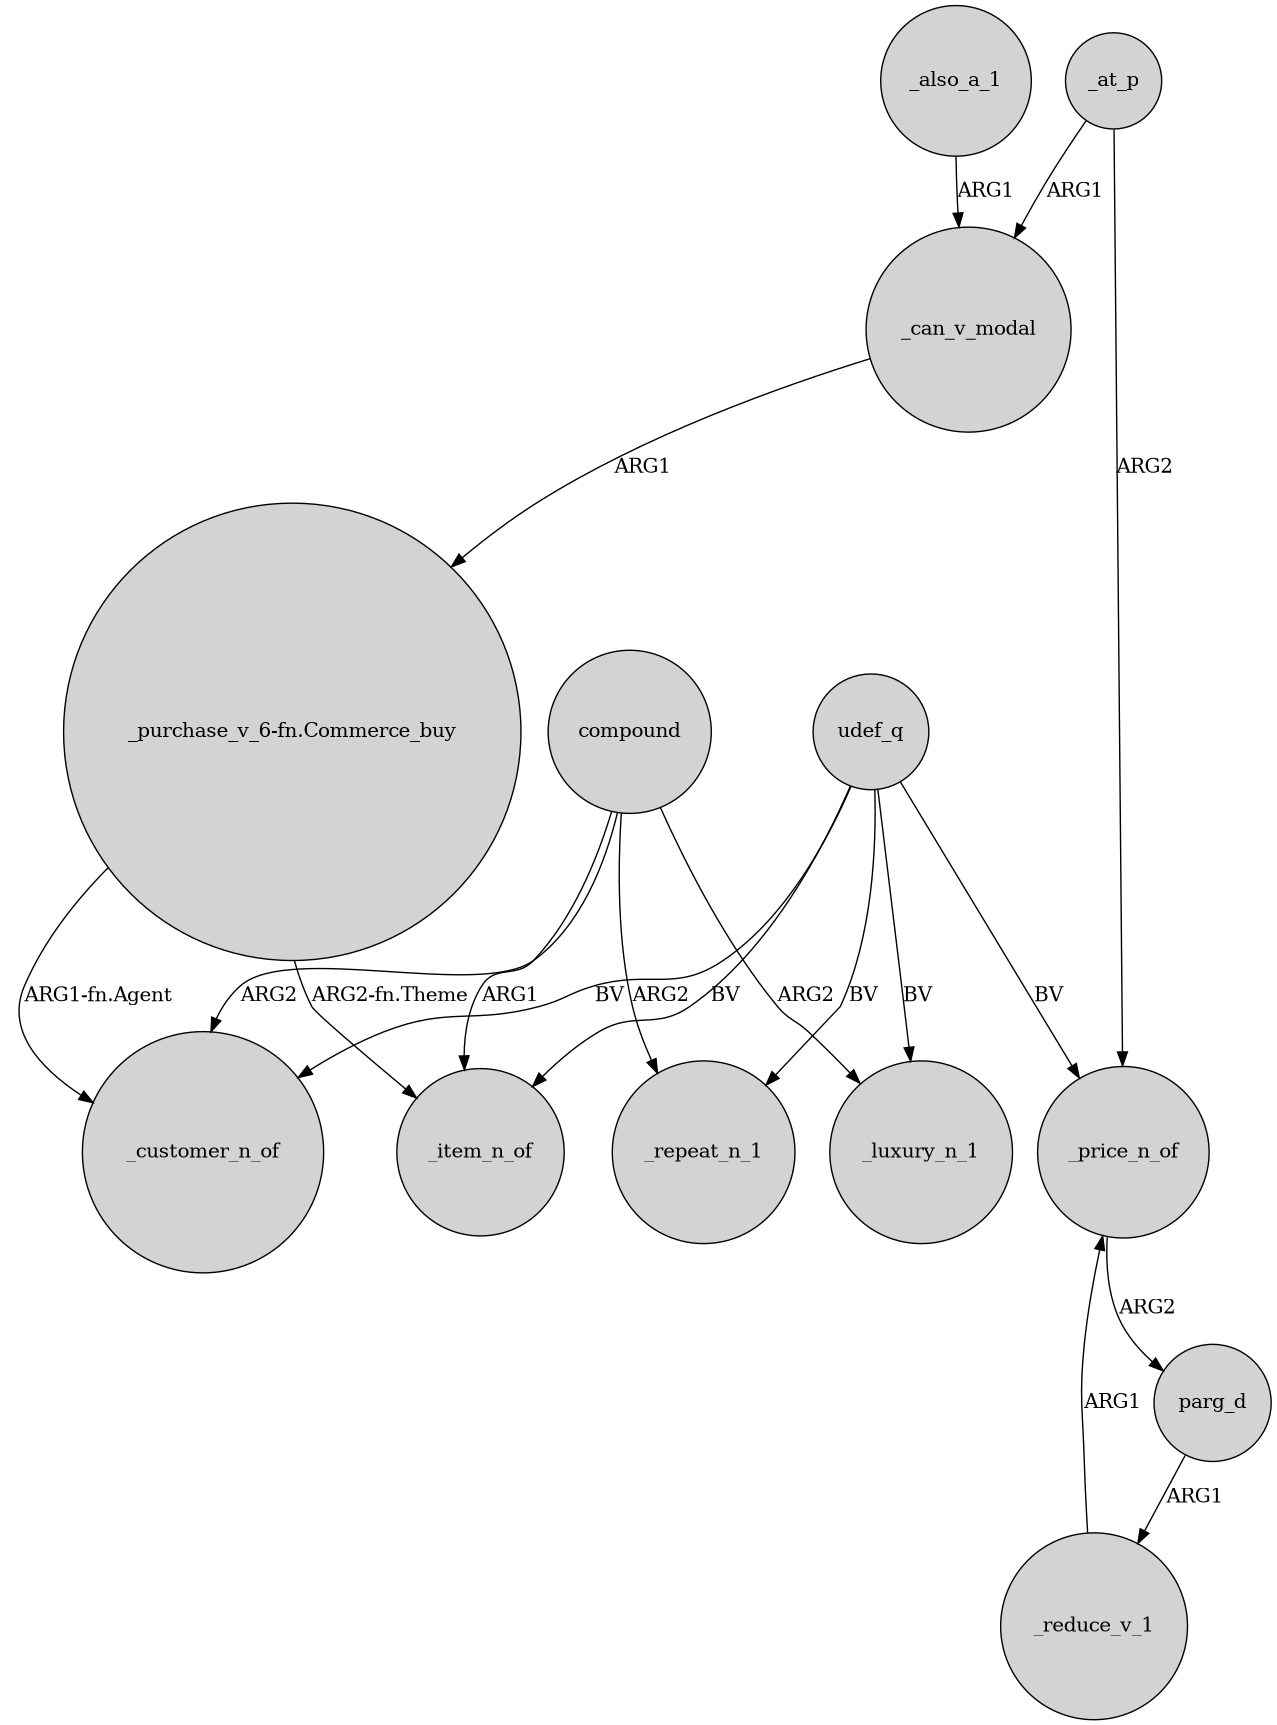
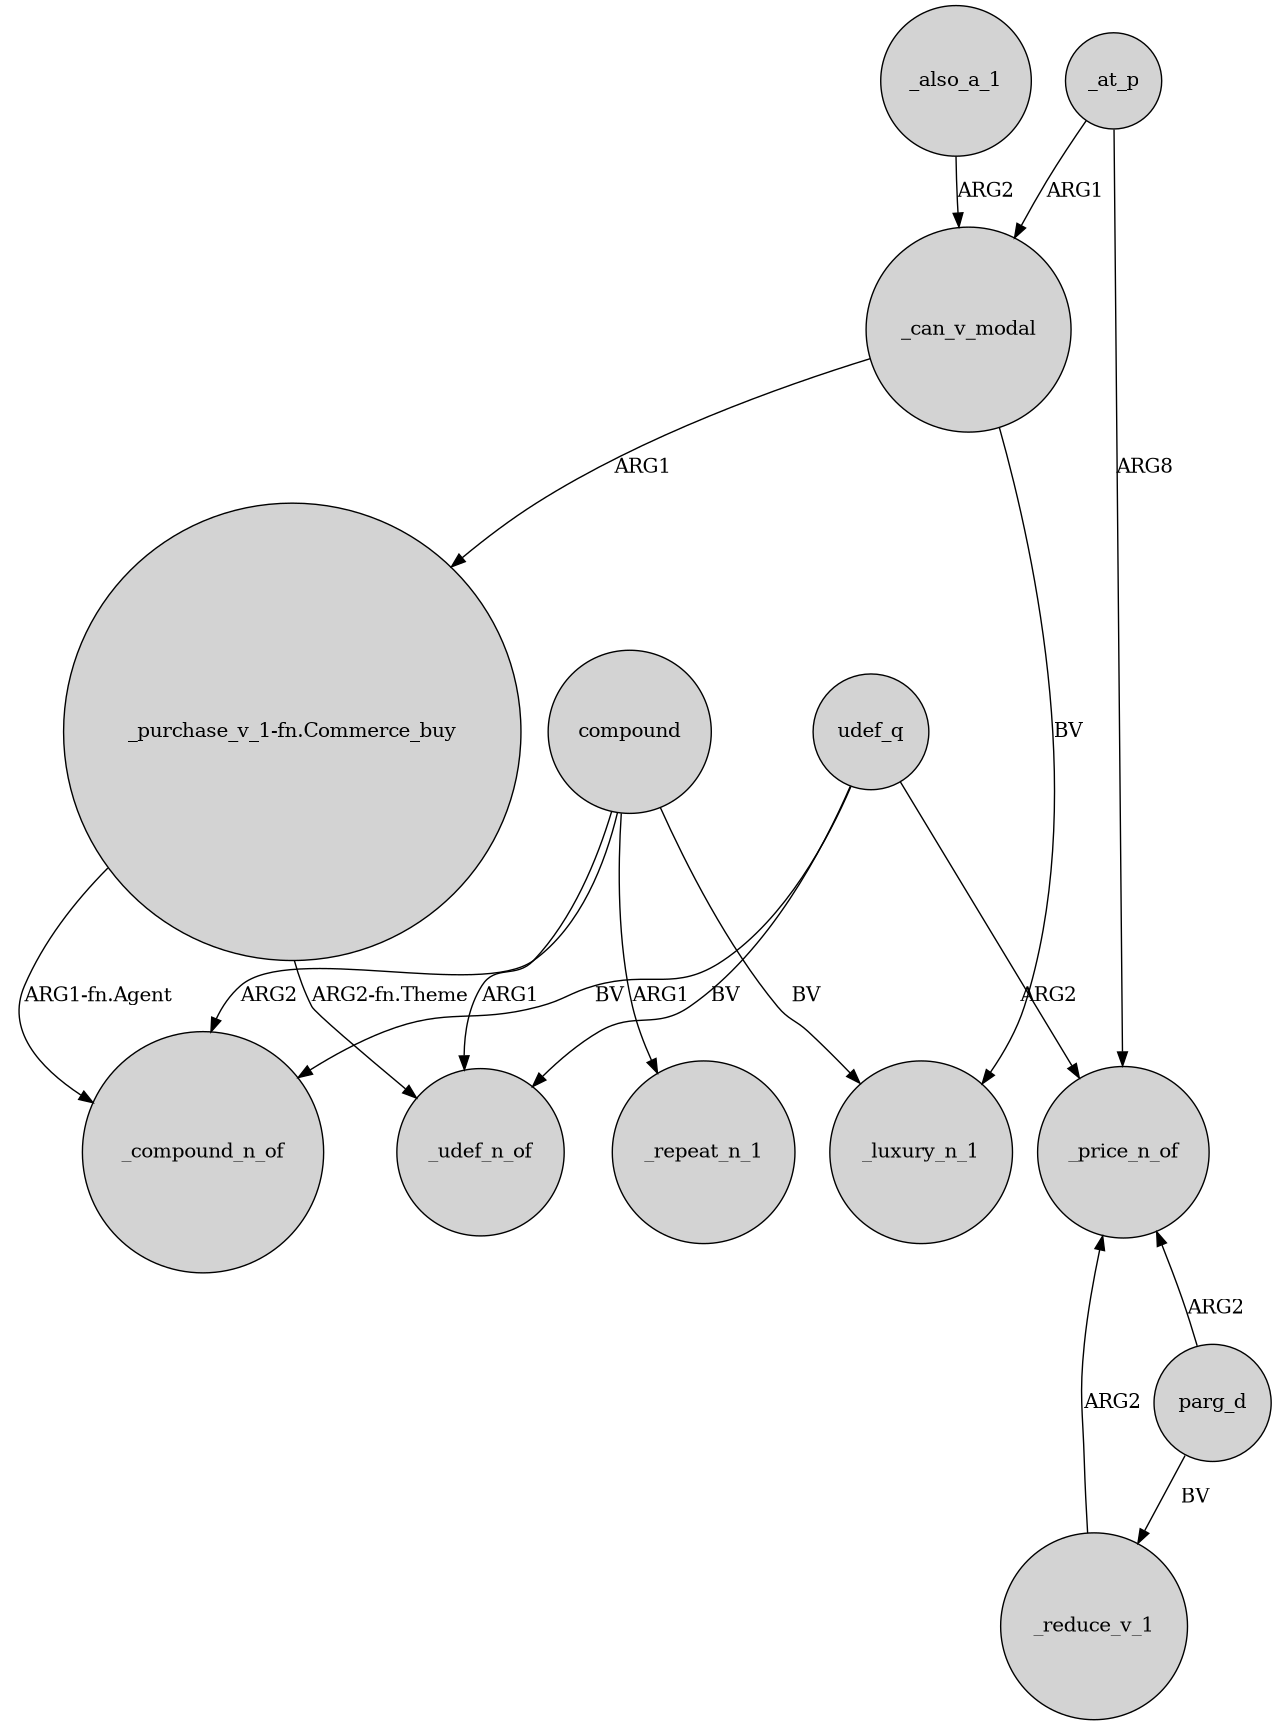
(986, 192) -> (986, 192)
(1145, 468) -> (1145, 468)
(292, 732) -> (292, 732)
(894, 919) -> (1053, 753)
(861, 946) -> none
(661, 996) -> (661, 996)
(806, 996) -> (806, 996)
(1049, 996) -> (1049, 996)
(203, 1152) -> (203, 1152)
(481, 1152) -> (481, 1152)
(1114, 1305) -> (1181, 1295)
(1113, 1403) -> (1113, 1403)
(1195, 1497) -> (1195, 1497)
